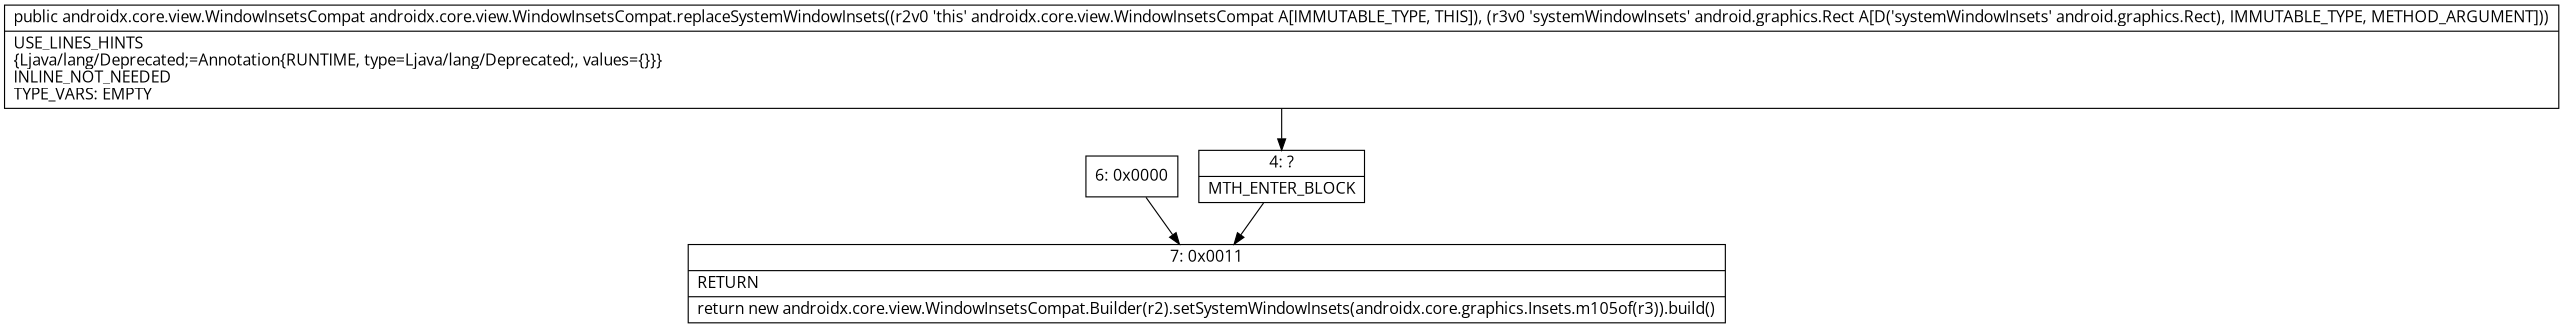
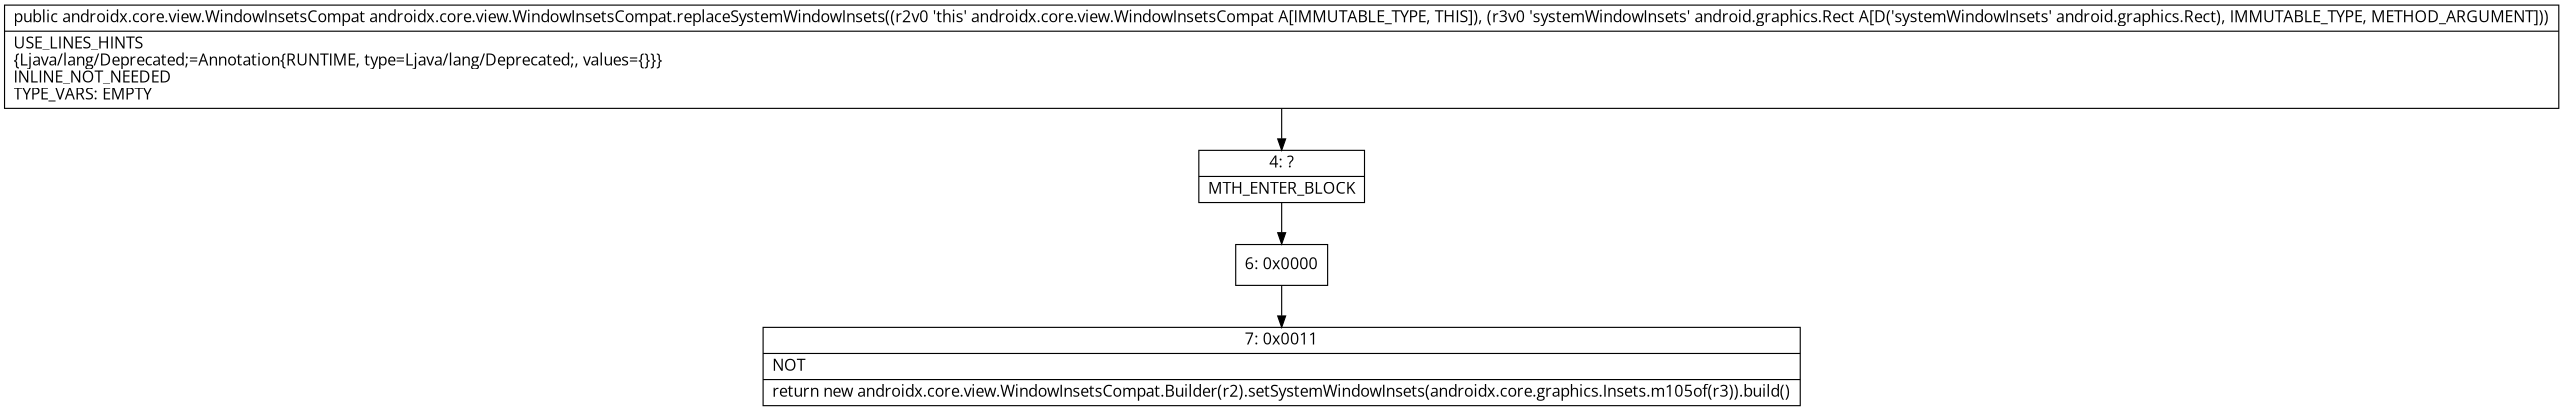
(1252, 219) -> (1282, 218)
(728, 283) -> (789, 366)
